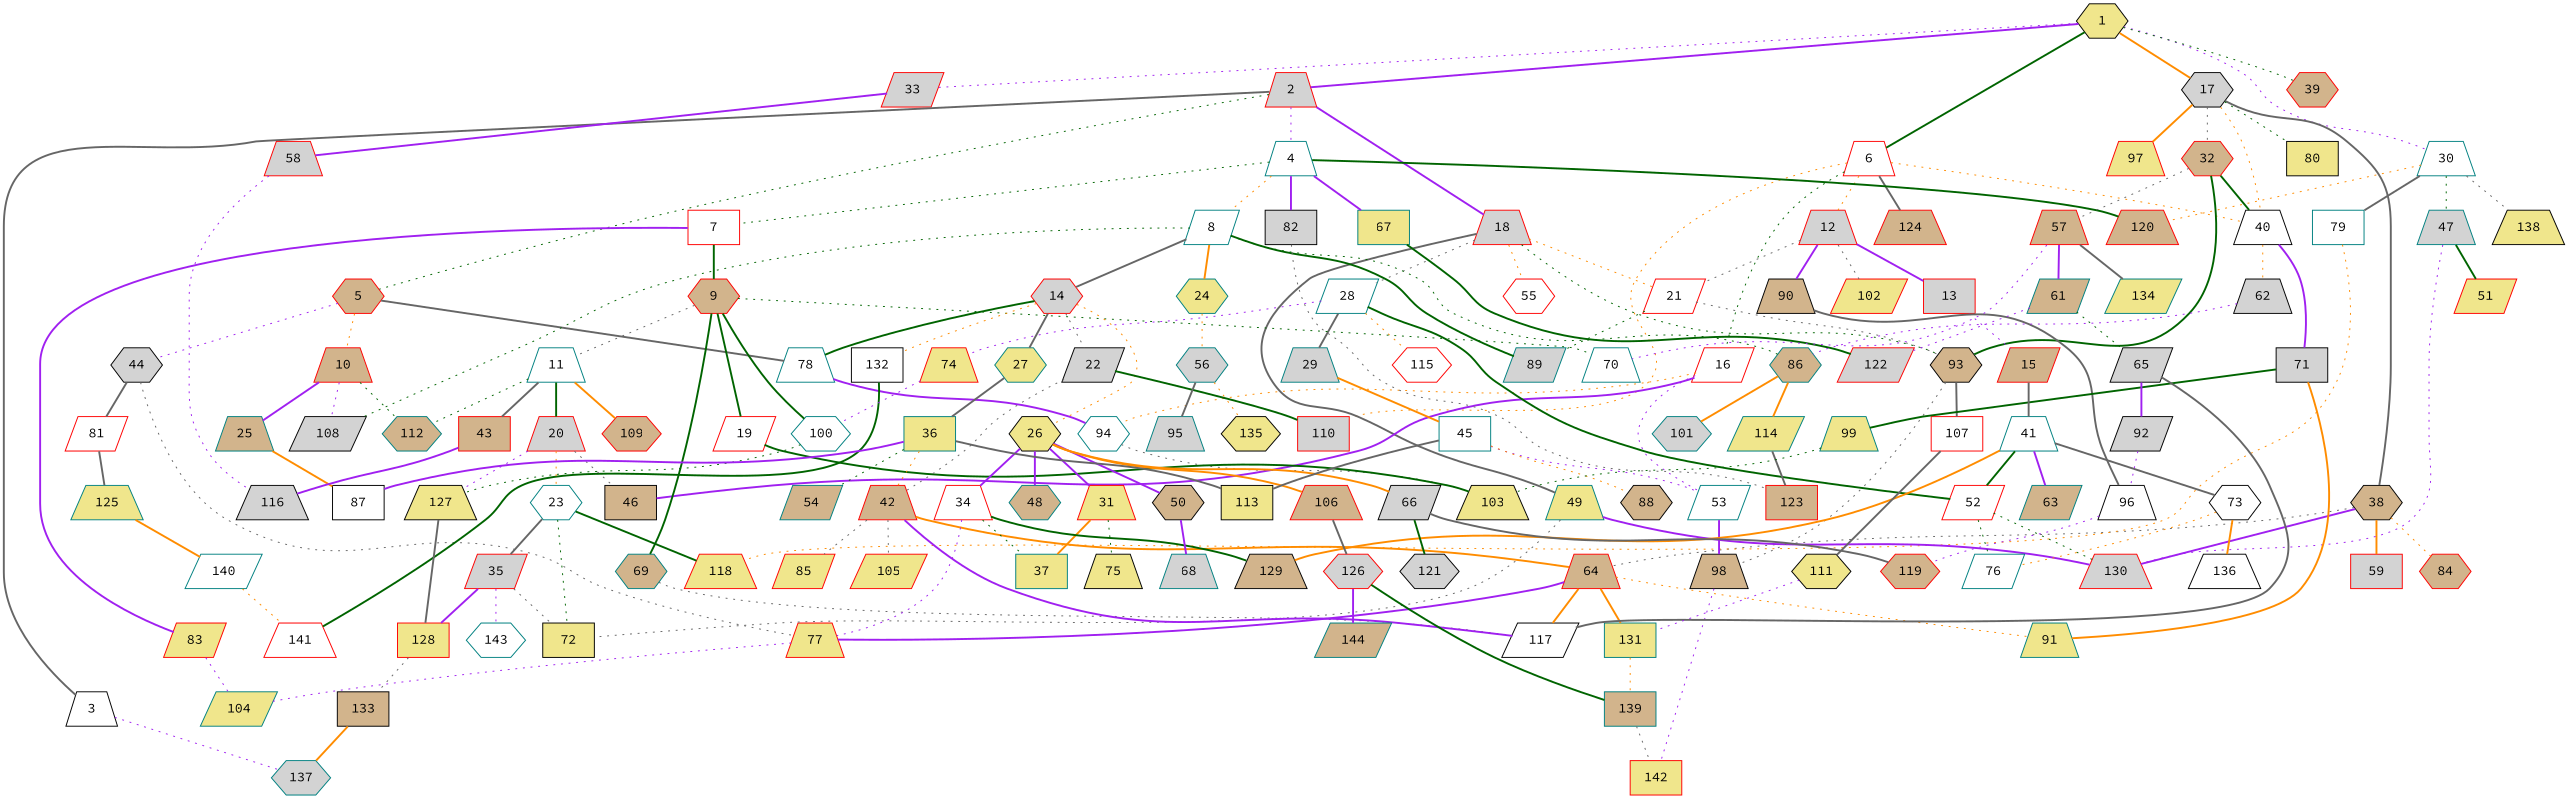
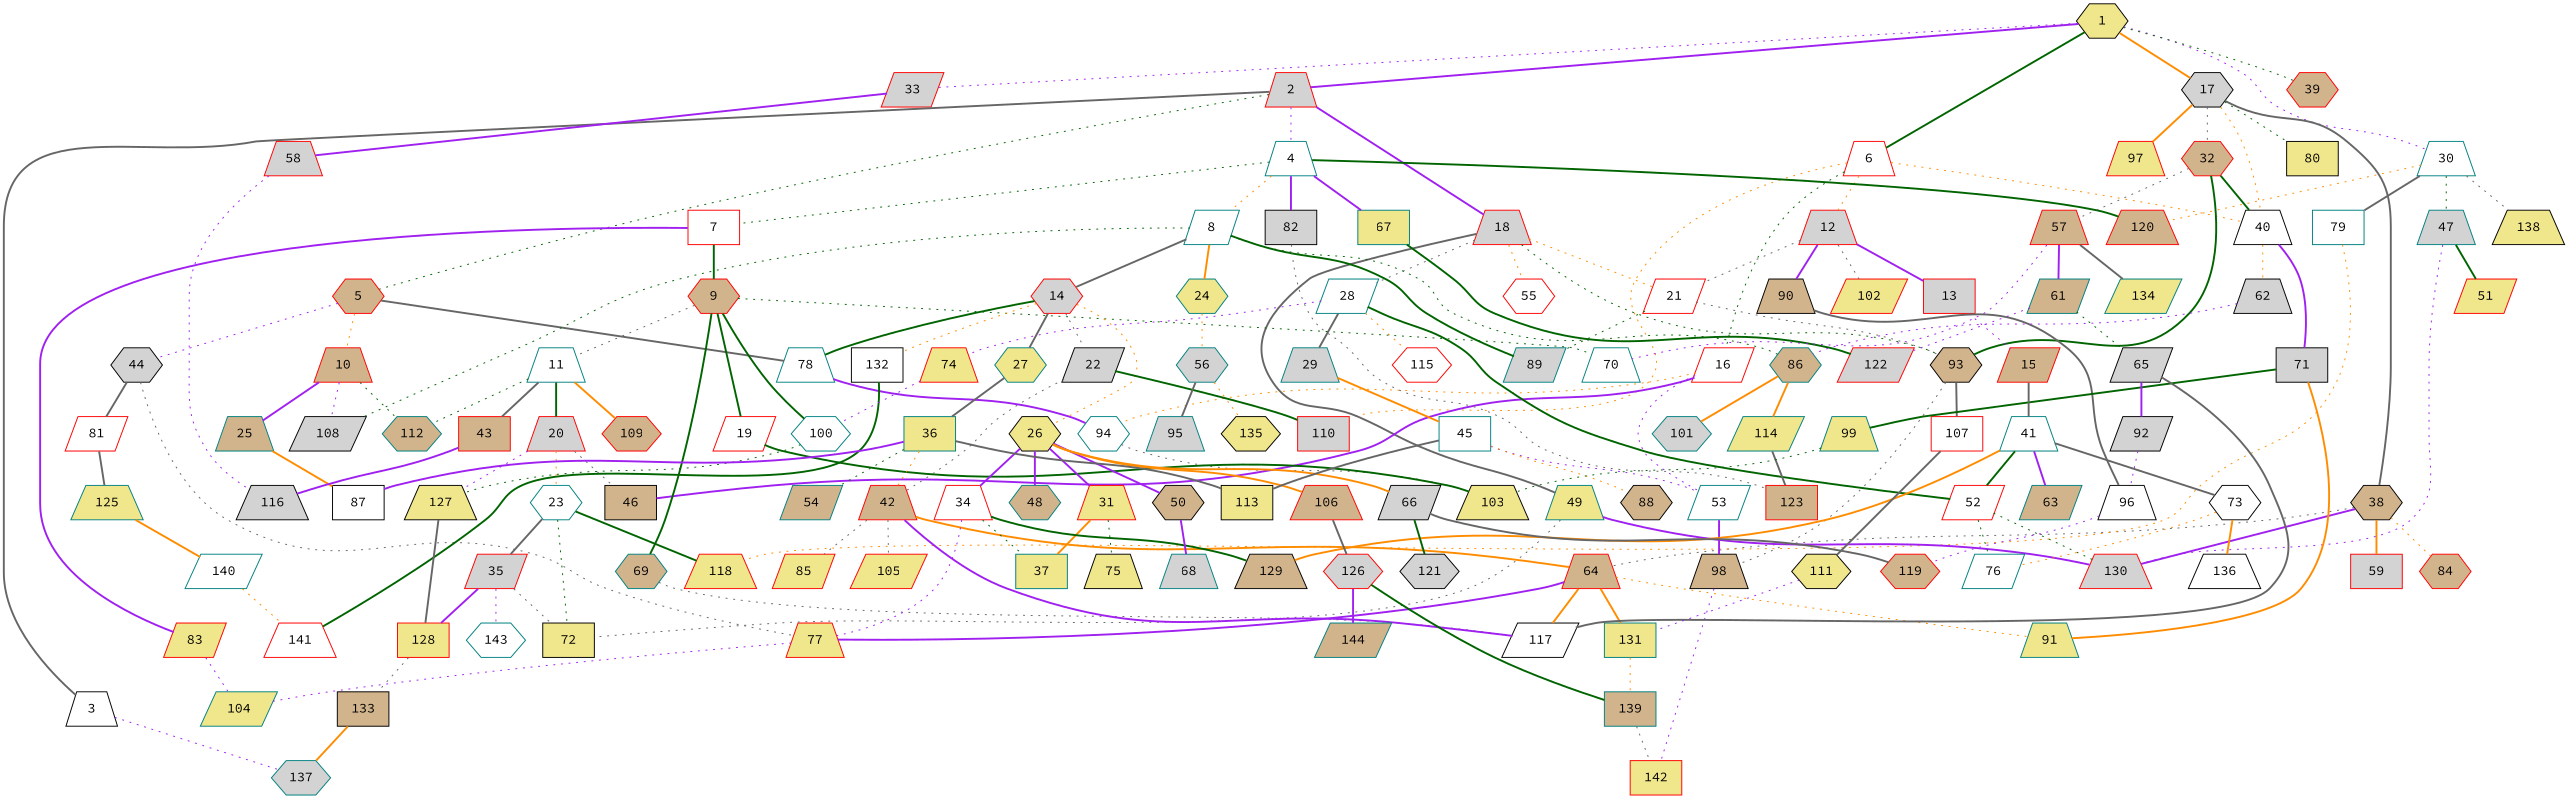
(1910, 227) -> none
